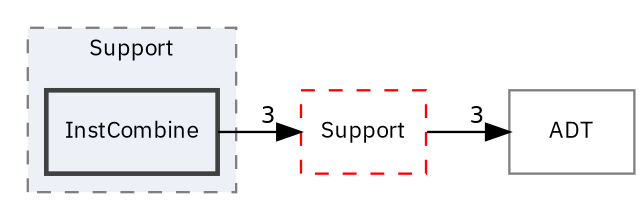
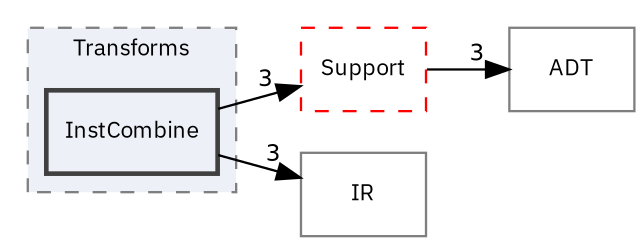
(132, 50) -> (132, 50)
none -> (363, 194)
